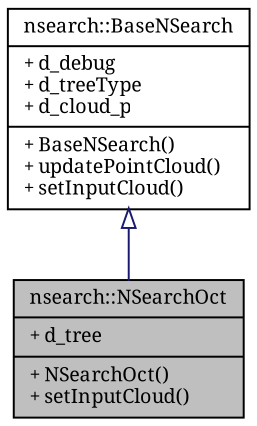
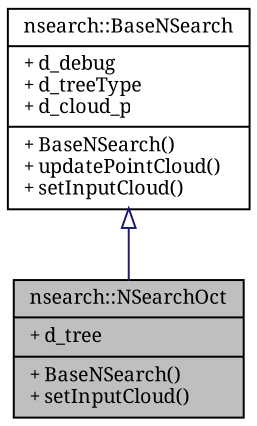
(100, 375) -> (106, 375)
